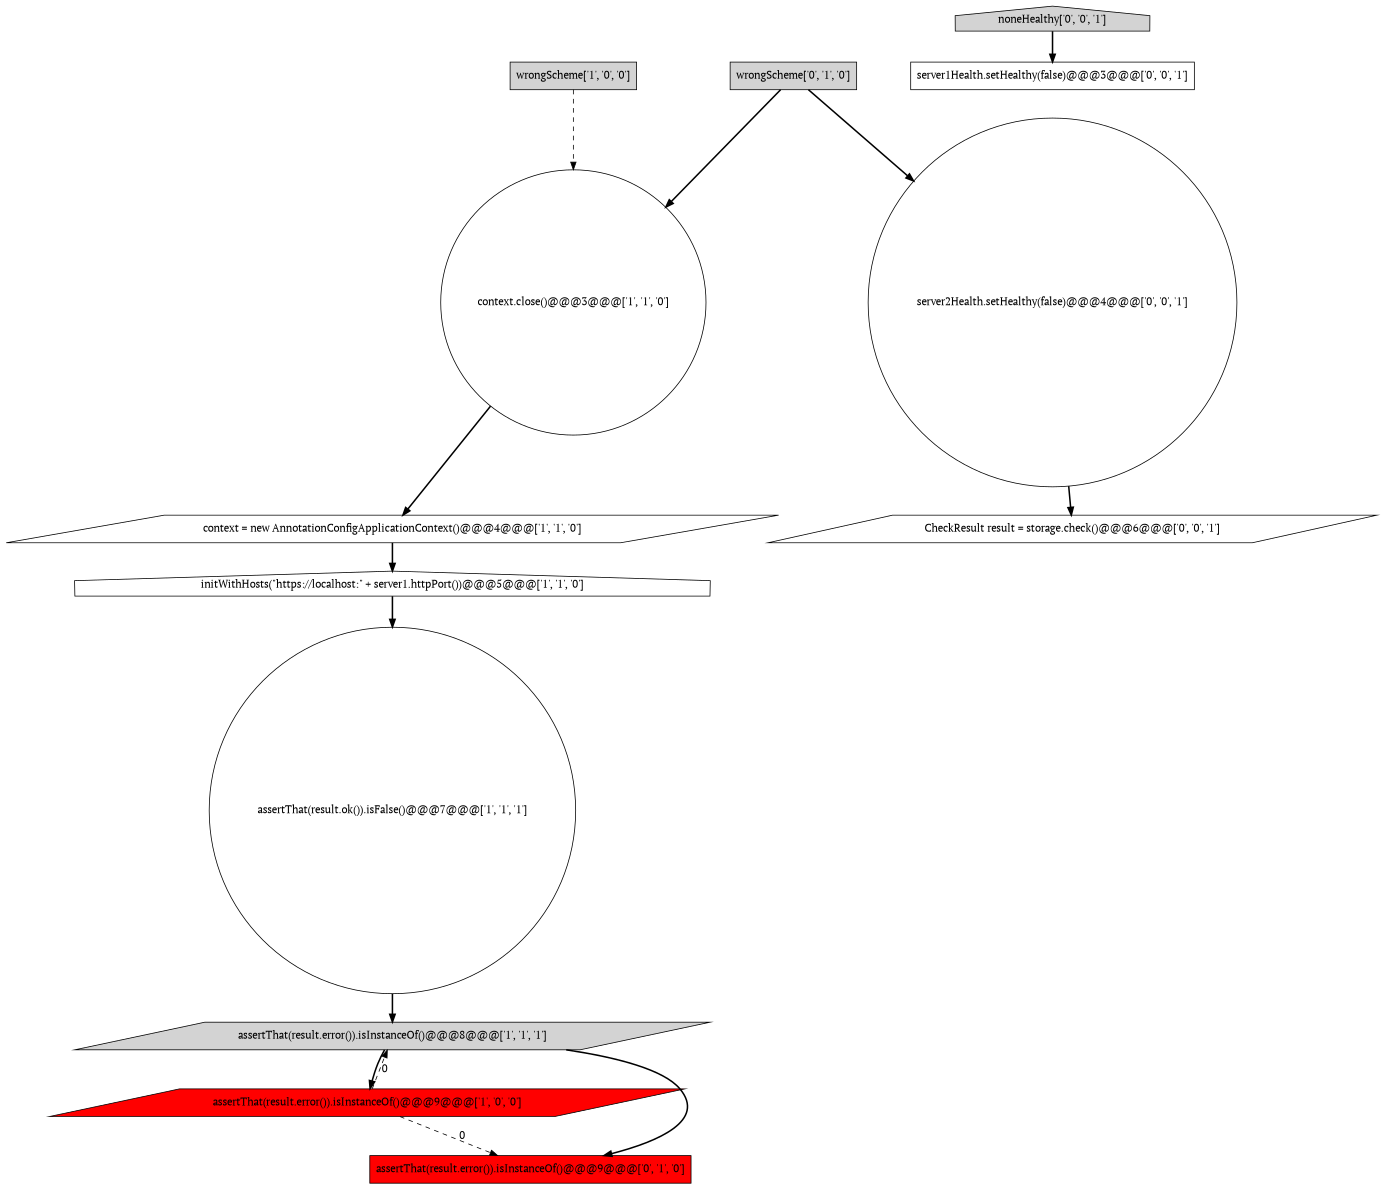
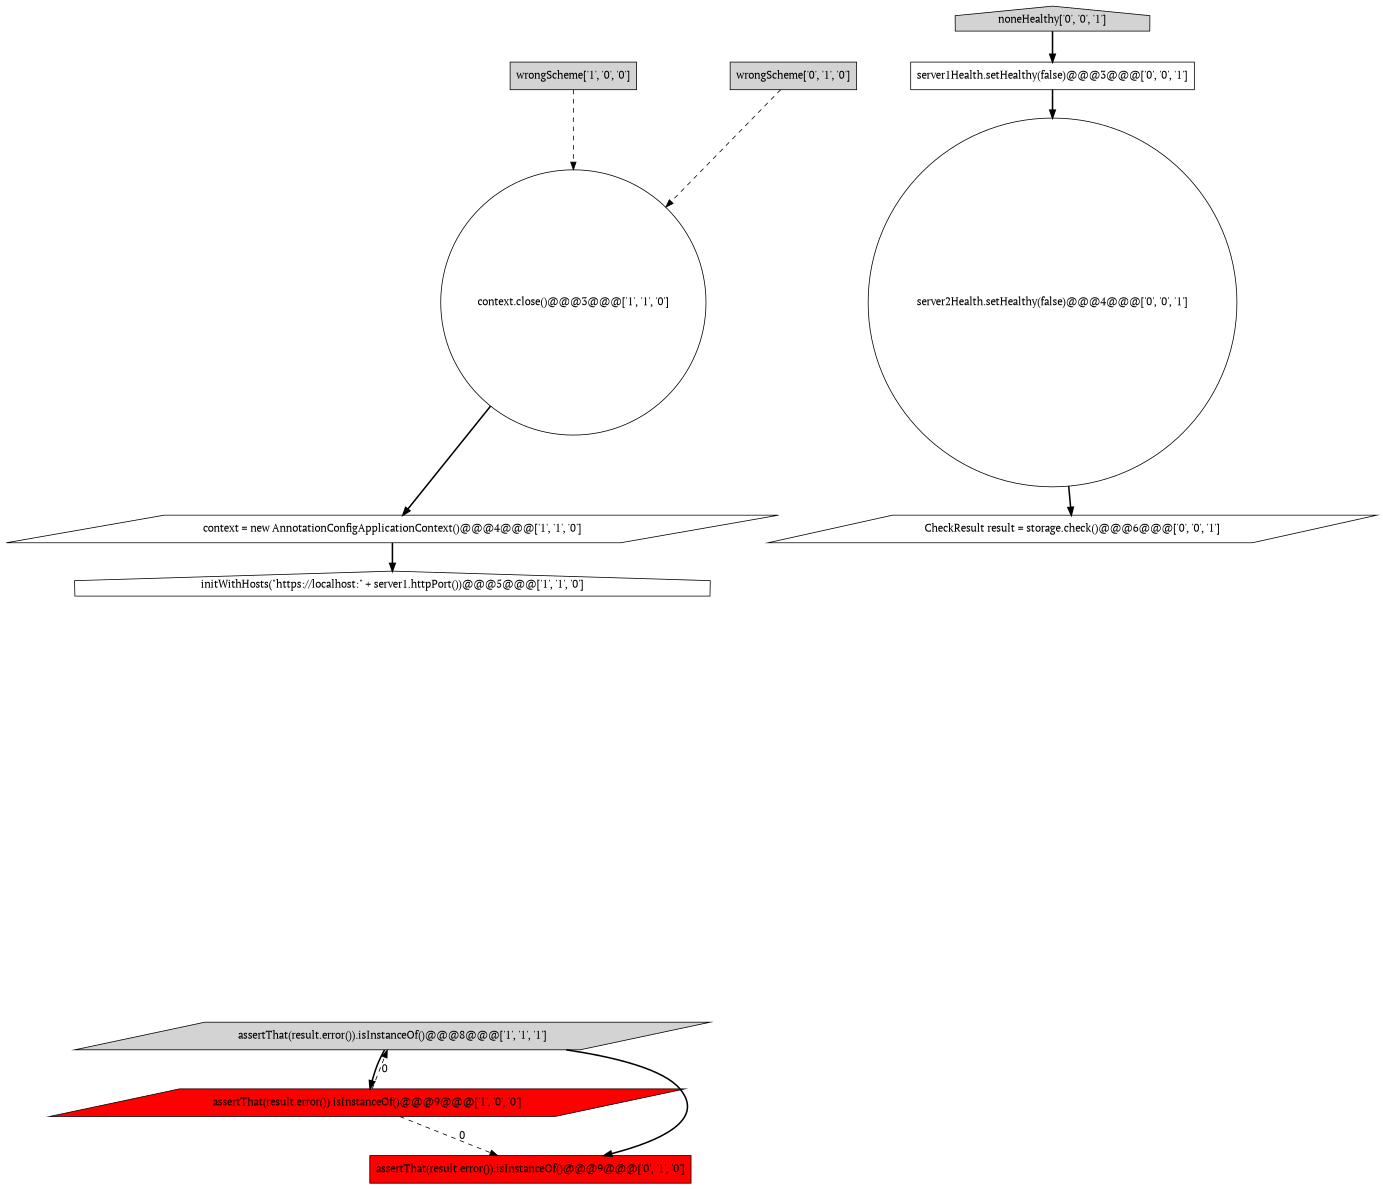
(858, 133) -> (1053, 100)
(726, 146) -> (726, 146)
(392, 810) -> none
